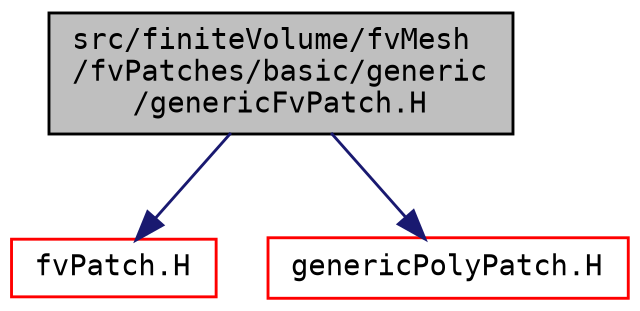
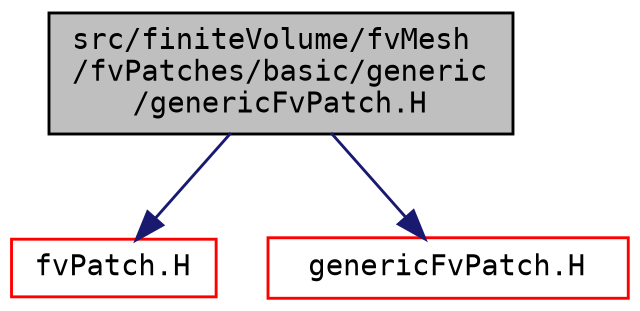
(448, 268) -> (448, 268)
